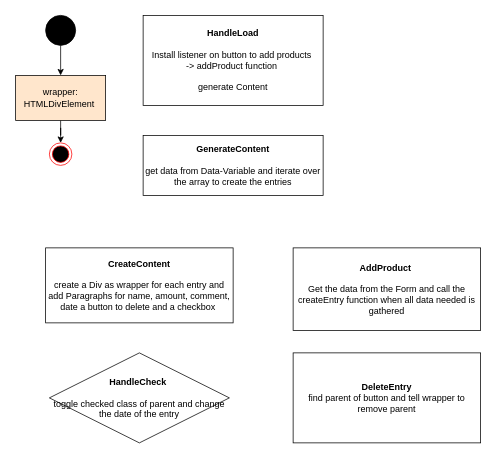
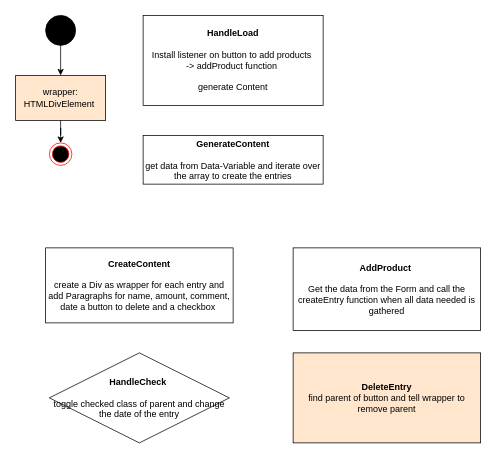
(233, 165) -> (233, 160)
(387, 398) -> (387, 398)
